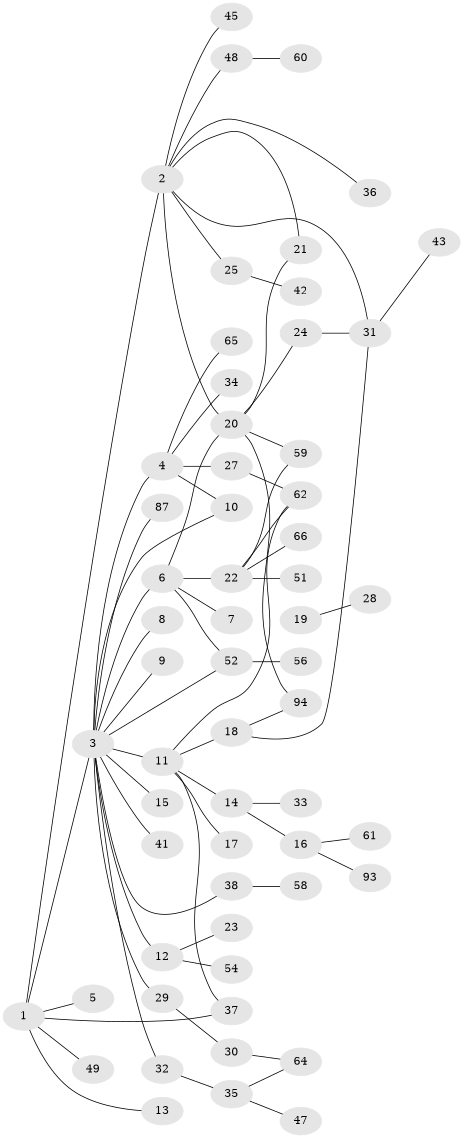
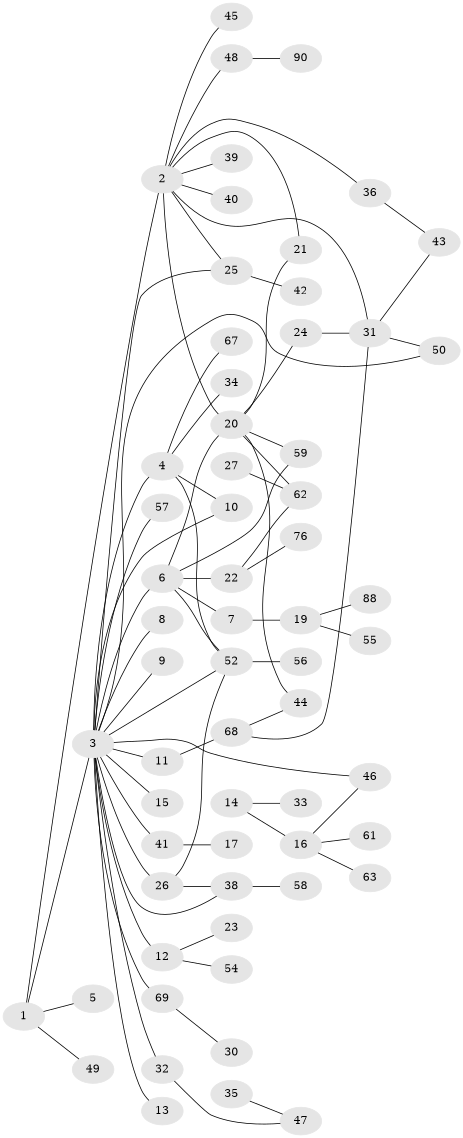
(301, 58) -> (301, 58)
none -> (232, 159)
none -> (232, 200)
none -> (405, 218)
(232, 342) -> (232, 342)
none -> (439, 351)
(195, 466) -> (197, 569)
none -> (117, 474)
(162, 508) -> (162, 508)
(264, 521) -> (248, 532)
(301, 537) -> (301, 537)
(301, 579) -> none
(370, 599) -> (370, 599)
none -> (268, 620)
none -> (370, 641)
(260, 666) -> (266, 460)
(301, 703) -> (301, 703)
(232, 733) -> (232, 733)
none -> (370, 777)
(197, 783) -> none
(197, 803) -> (198, 845)
(370, 878) -> (370, 878)
none -> (162, 886)
(162, 999) -> (162, 999)
(232, 1011) -> none
(301, 1062) -> none
(197, 1082) -> (221, 1118)
(72, 1090) -> (109, 932)
